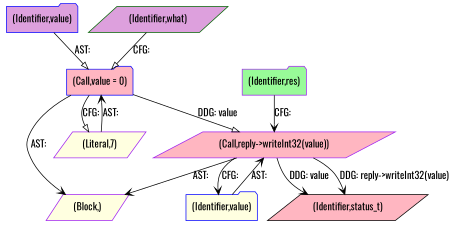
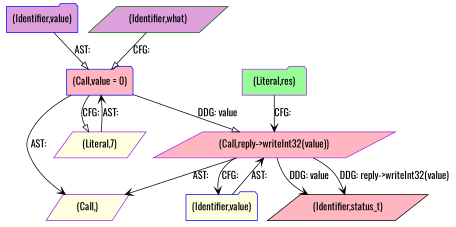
(274, 82) -> (274, 82)
(88, 208) -> (88, 208)
